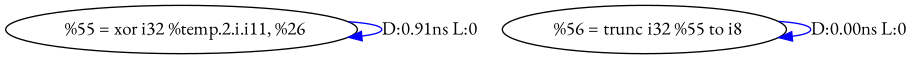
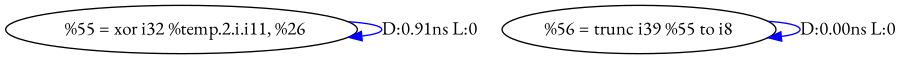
(644, 30) -> (639, 30)
